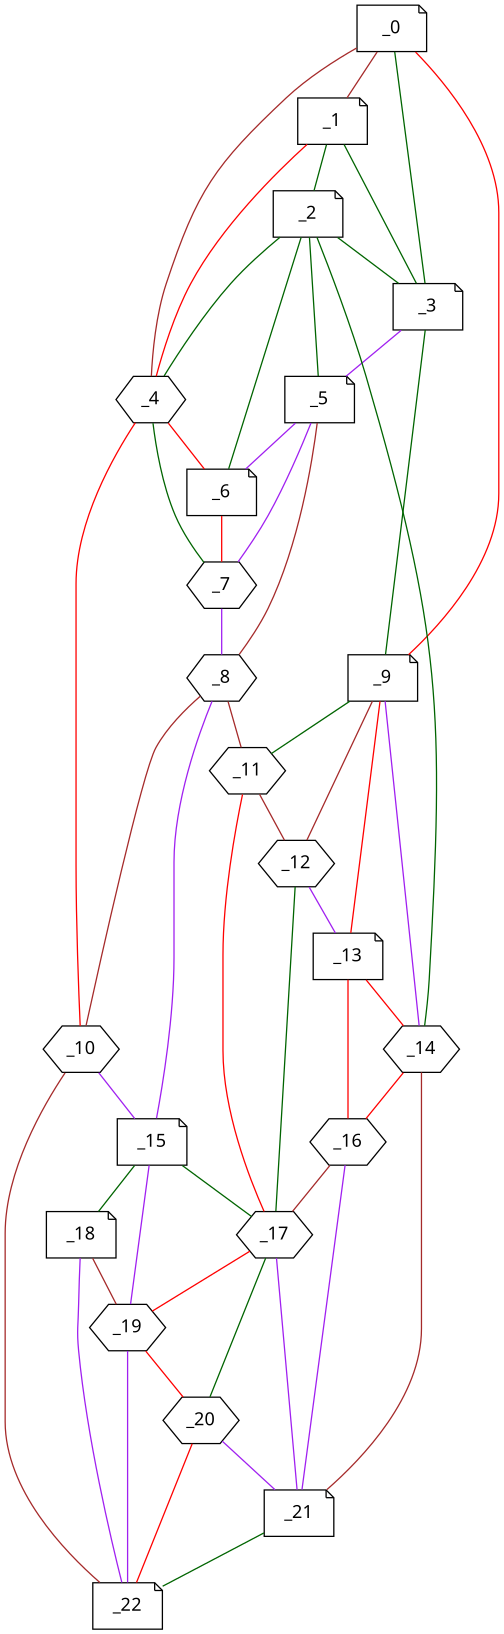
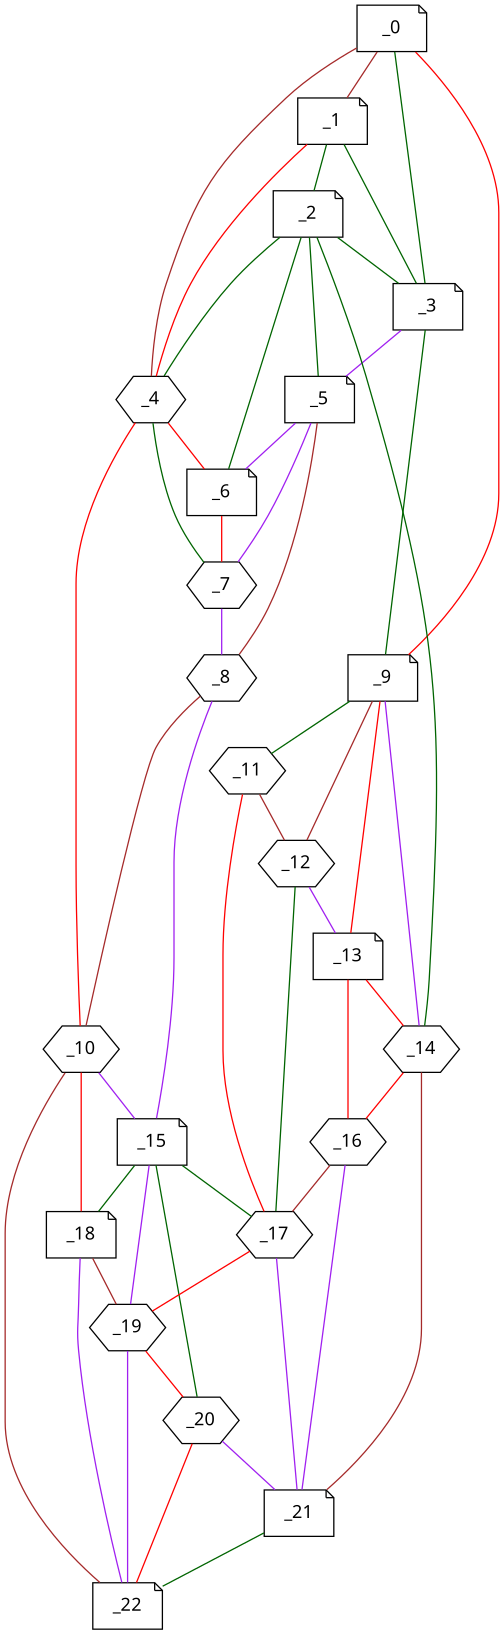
(235, 724) -> none
none -> (81, 1142)
(238, 1328) -> (177, 1281)
